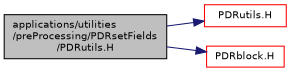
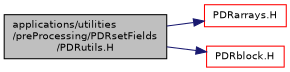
(245, 16) -> (245, 16)
